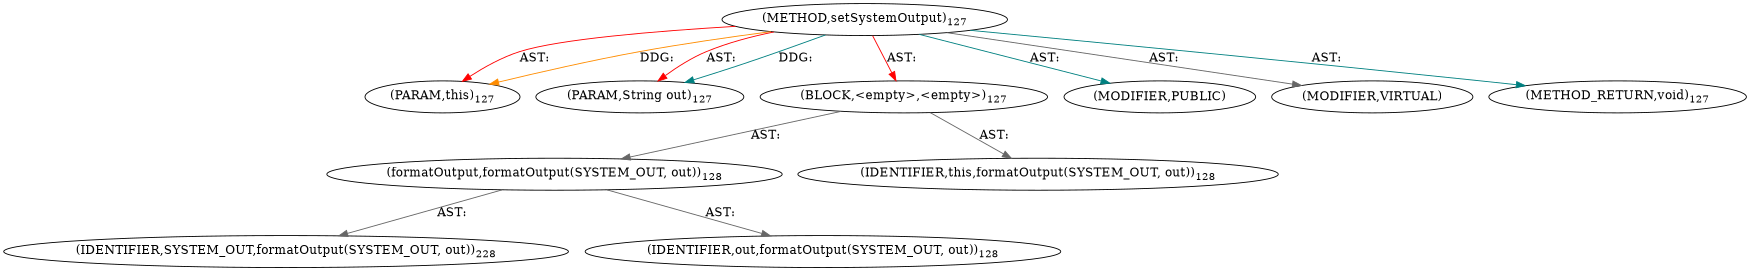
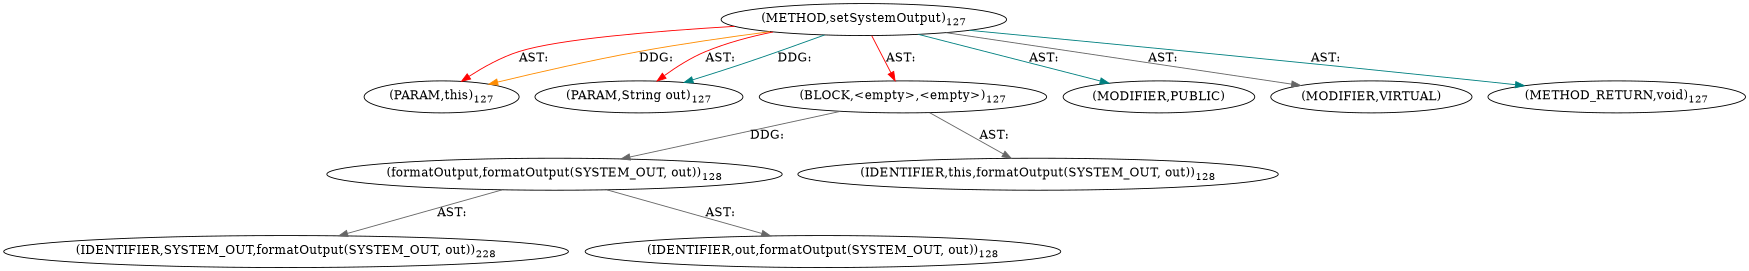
(768, 136) -> (769, 136)
